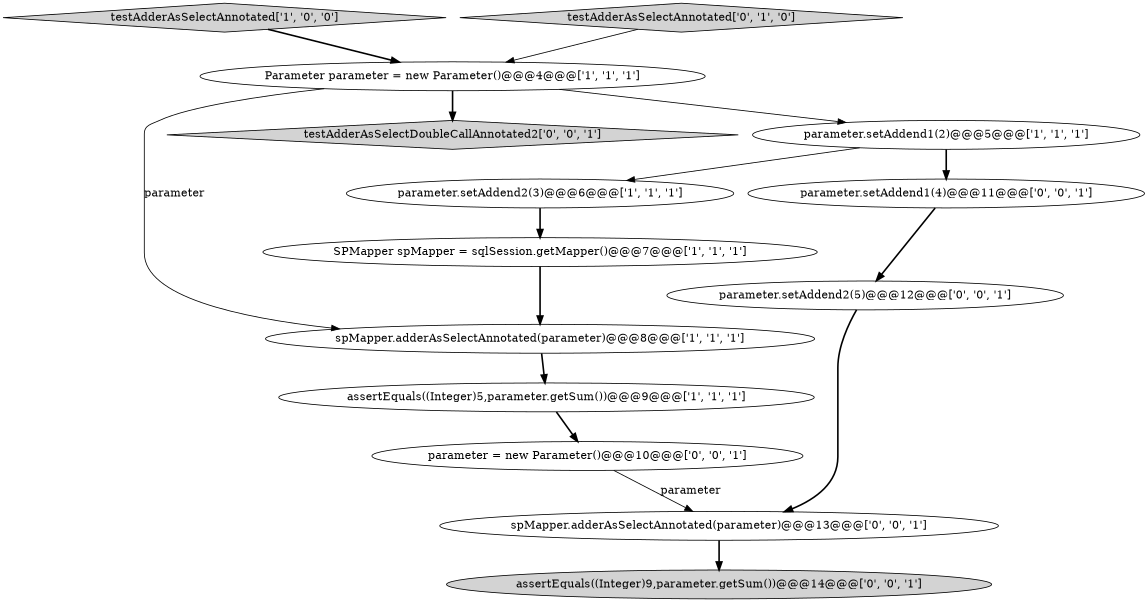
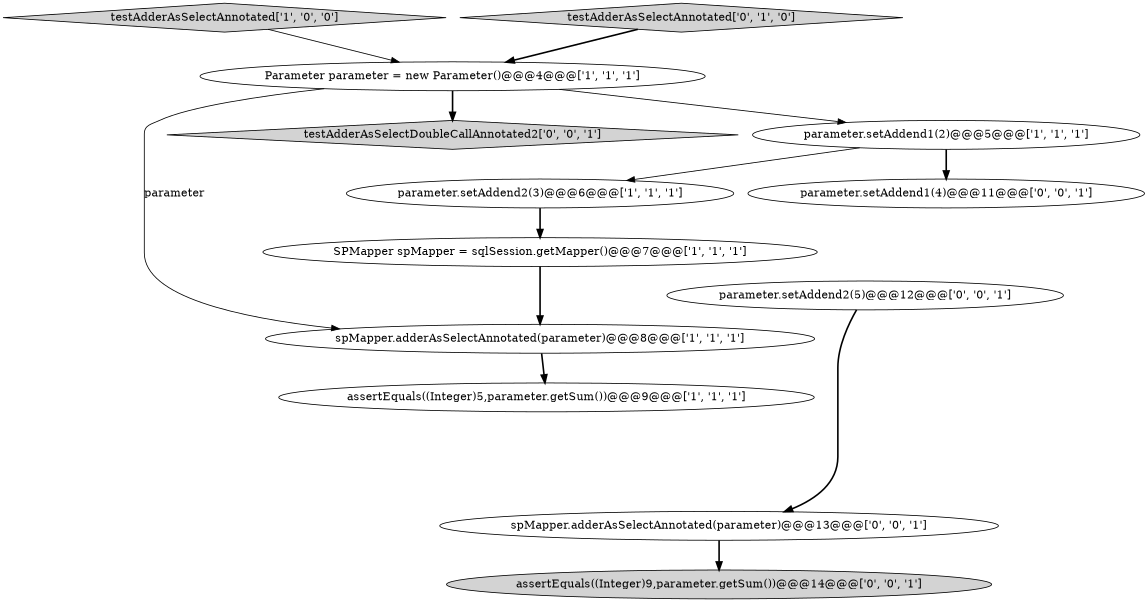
(330, 45) -> (330, 45)
(576, 45) -> (576, 45)
(908, 241) -> none
(587, 456) -> none
